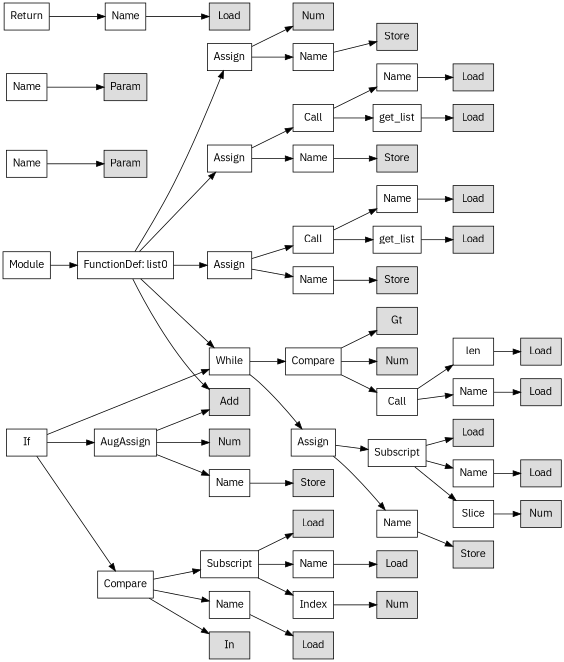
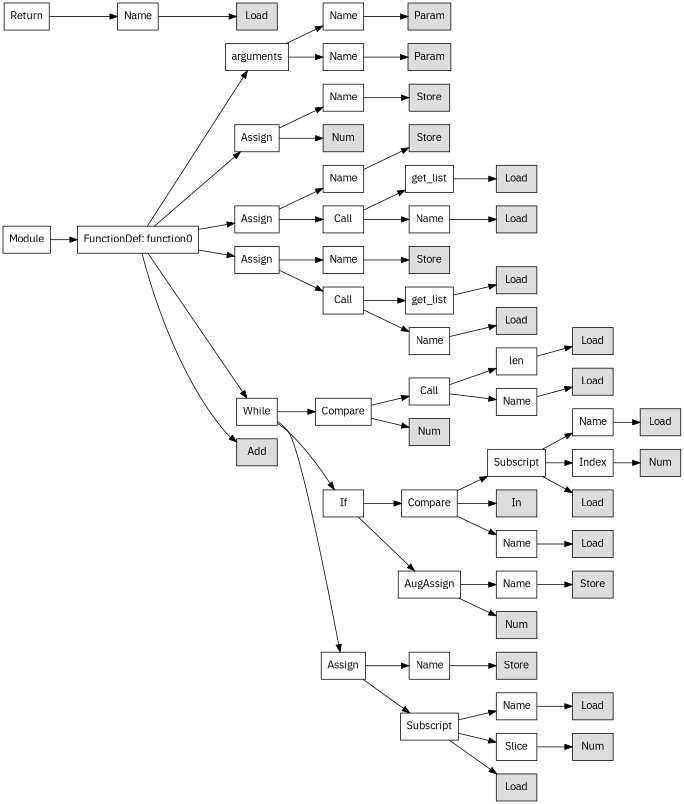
none -> (257, 57)
(125, 265) -> (138, 240)
(397, 321) -> none
(125, 403) -> (306, 451)
(179, 422) -> none
